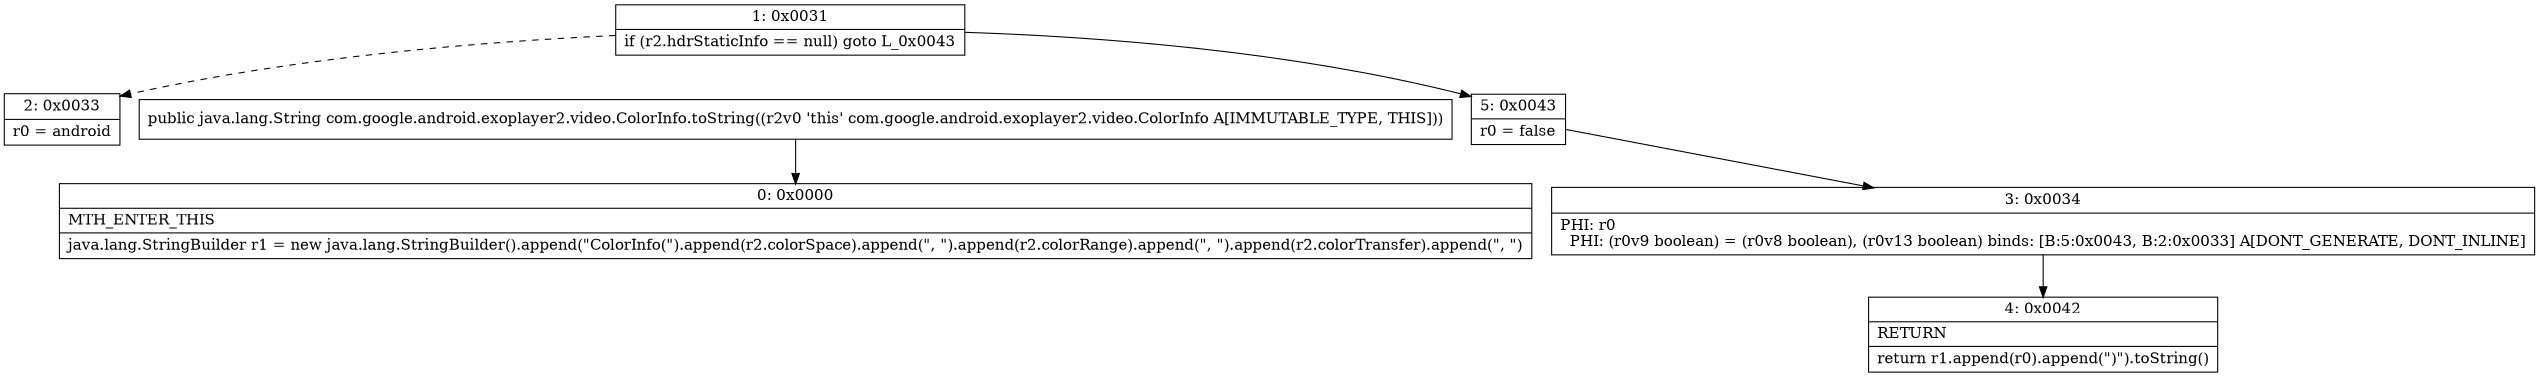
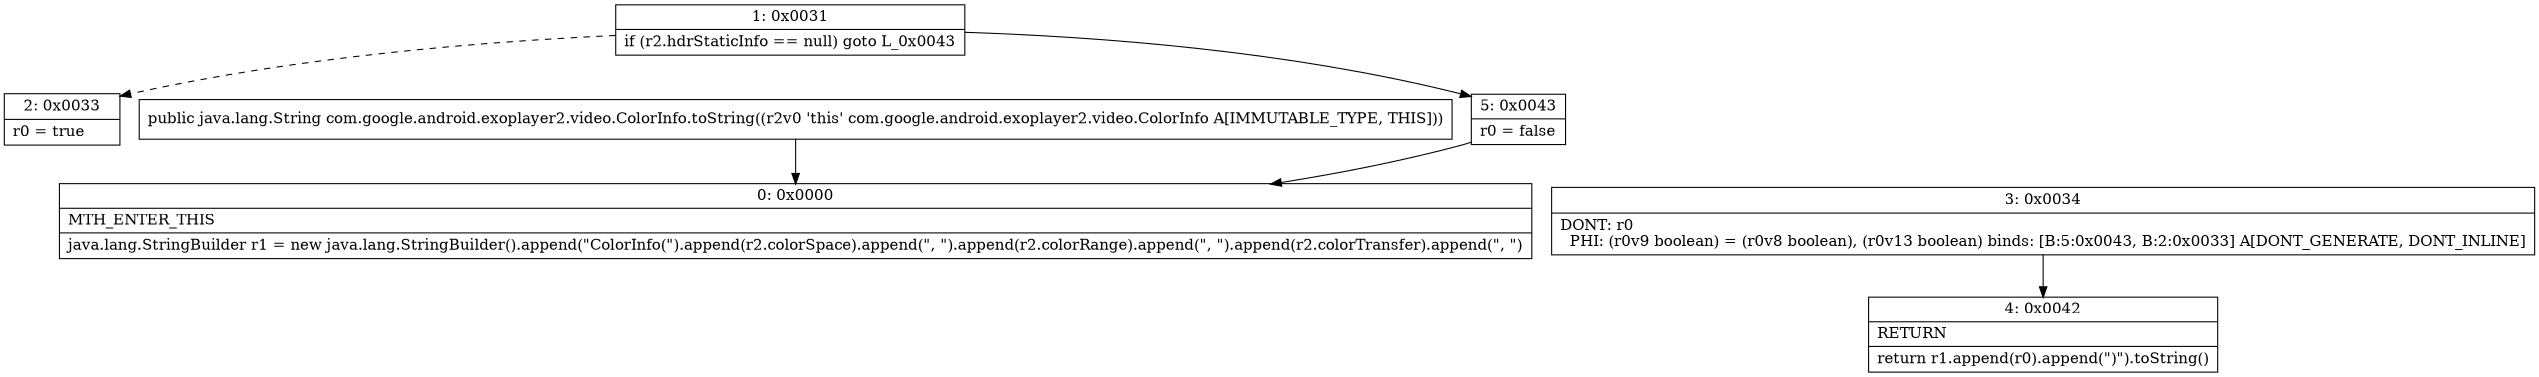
(62, 132) -> (49, 132)
(1715, 158) -> (1377, 165)
(1591, 225) -> (1599, 225)
